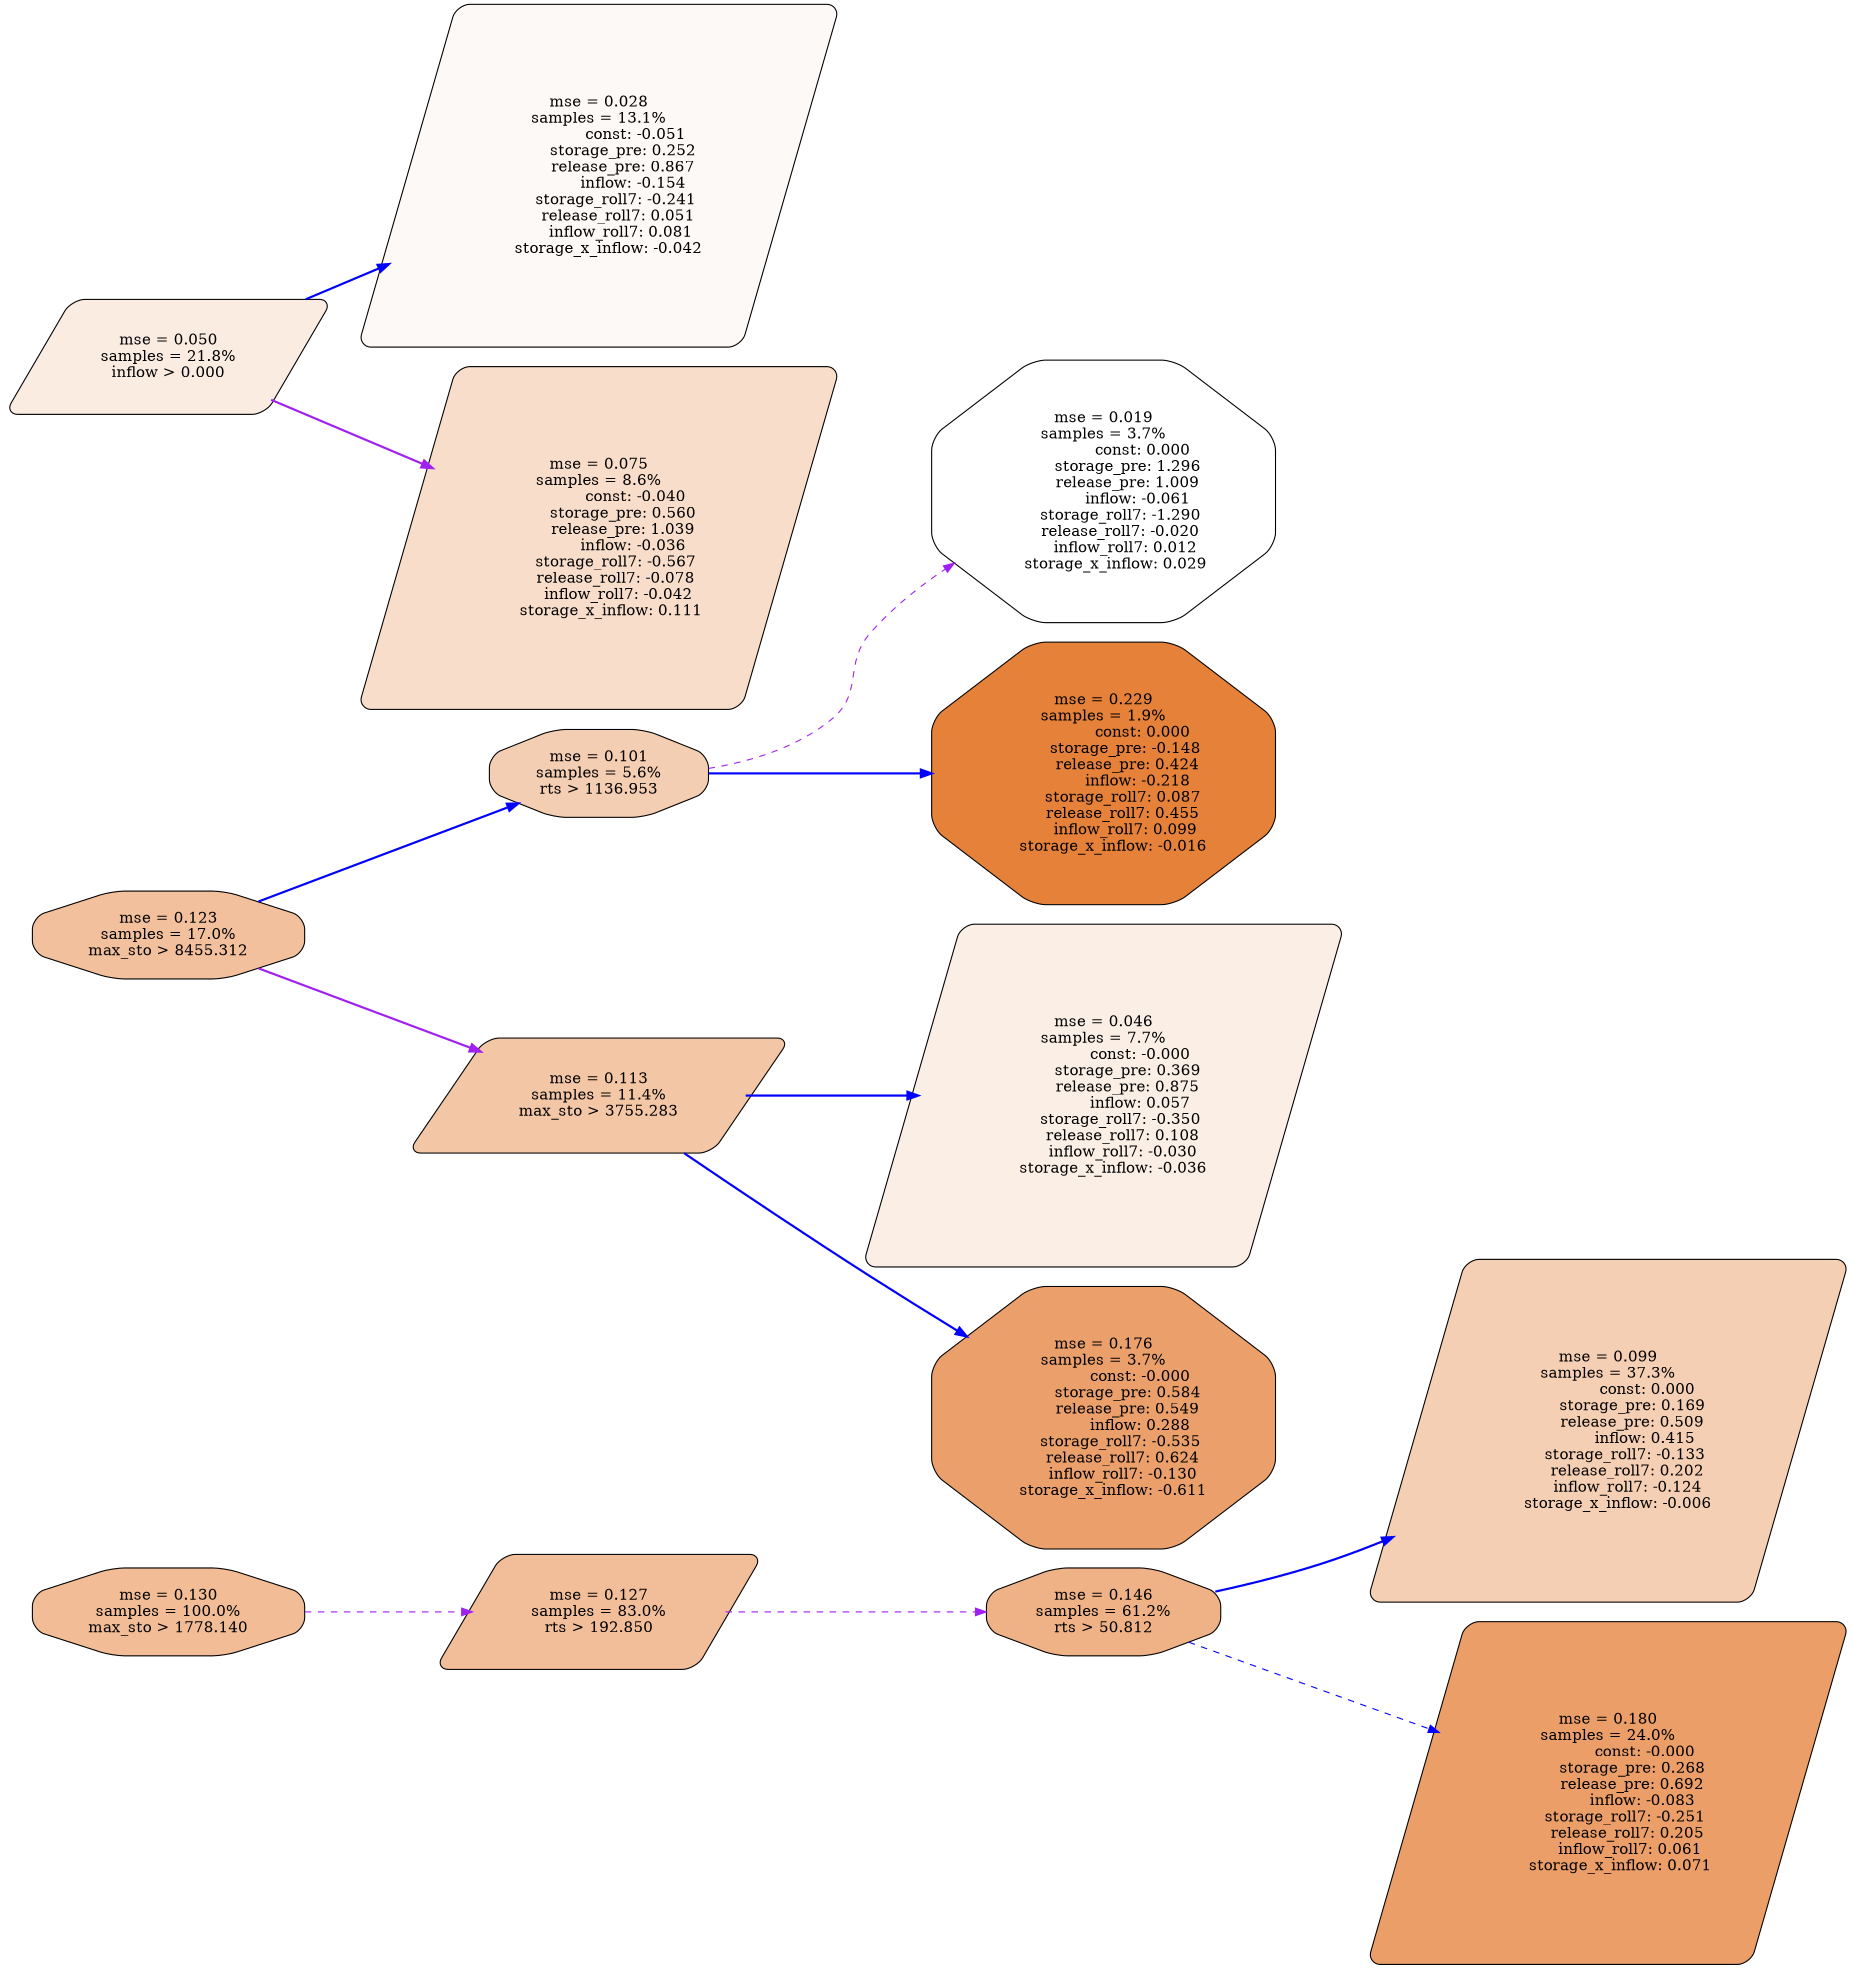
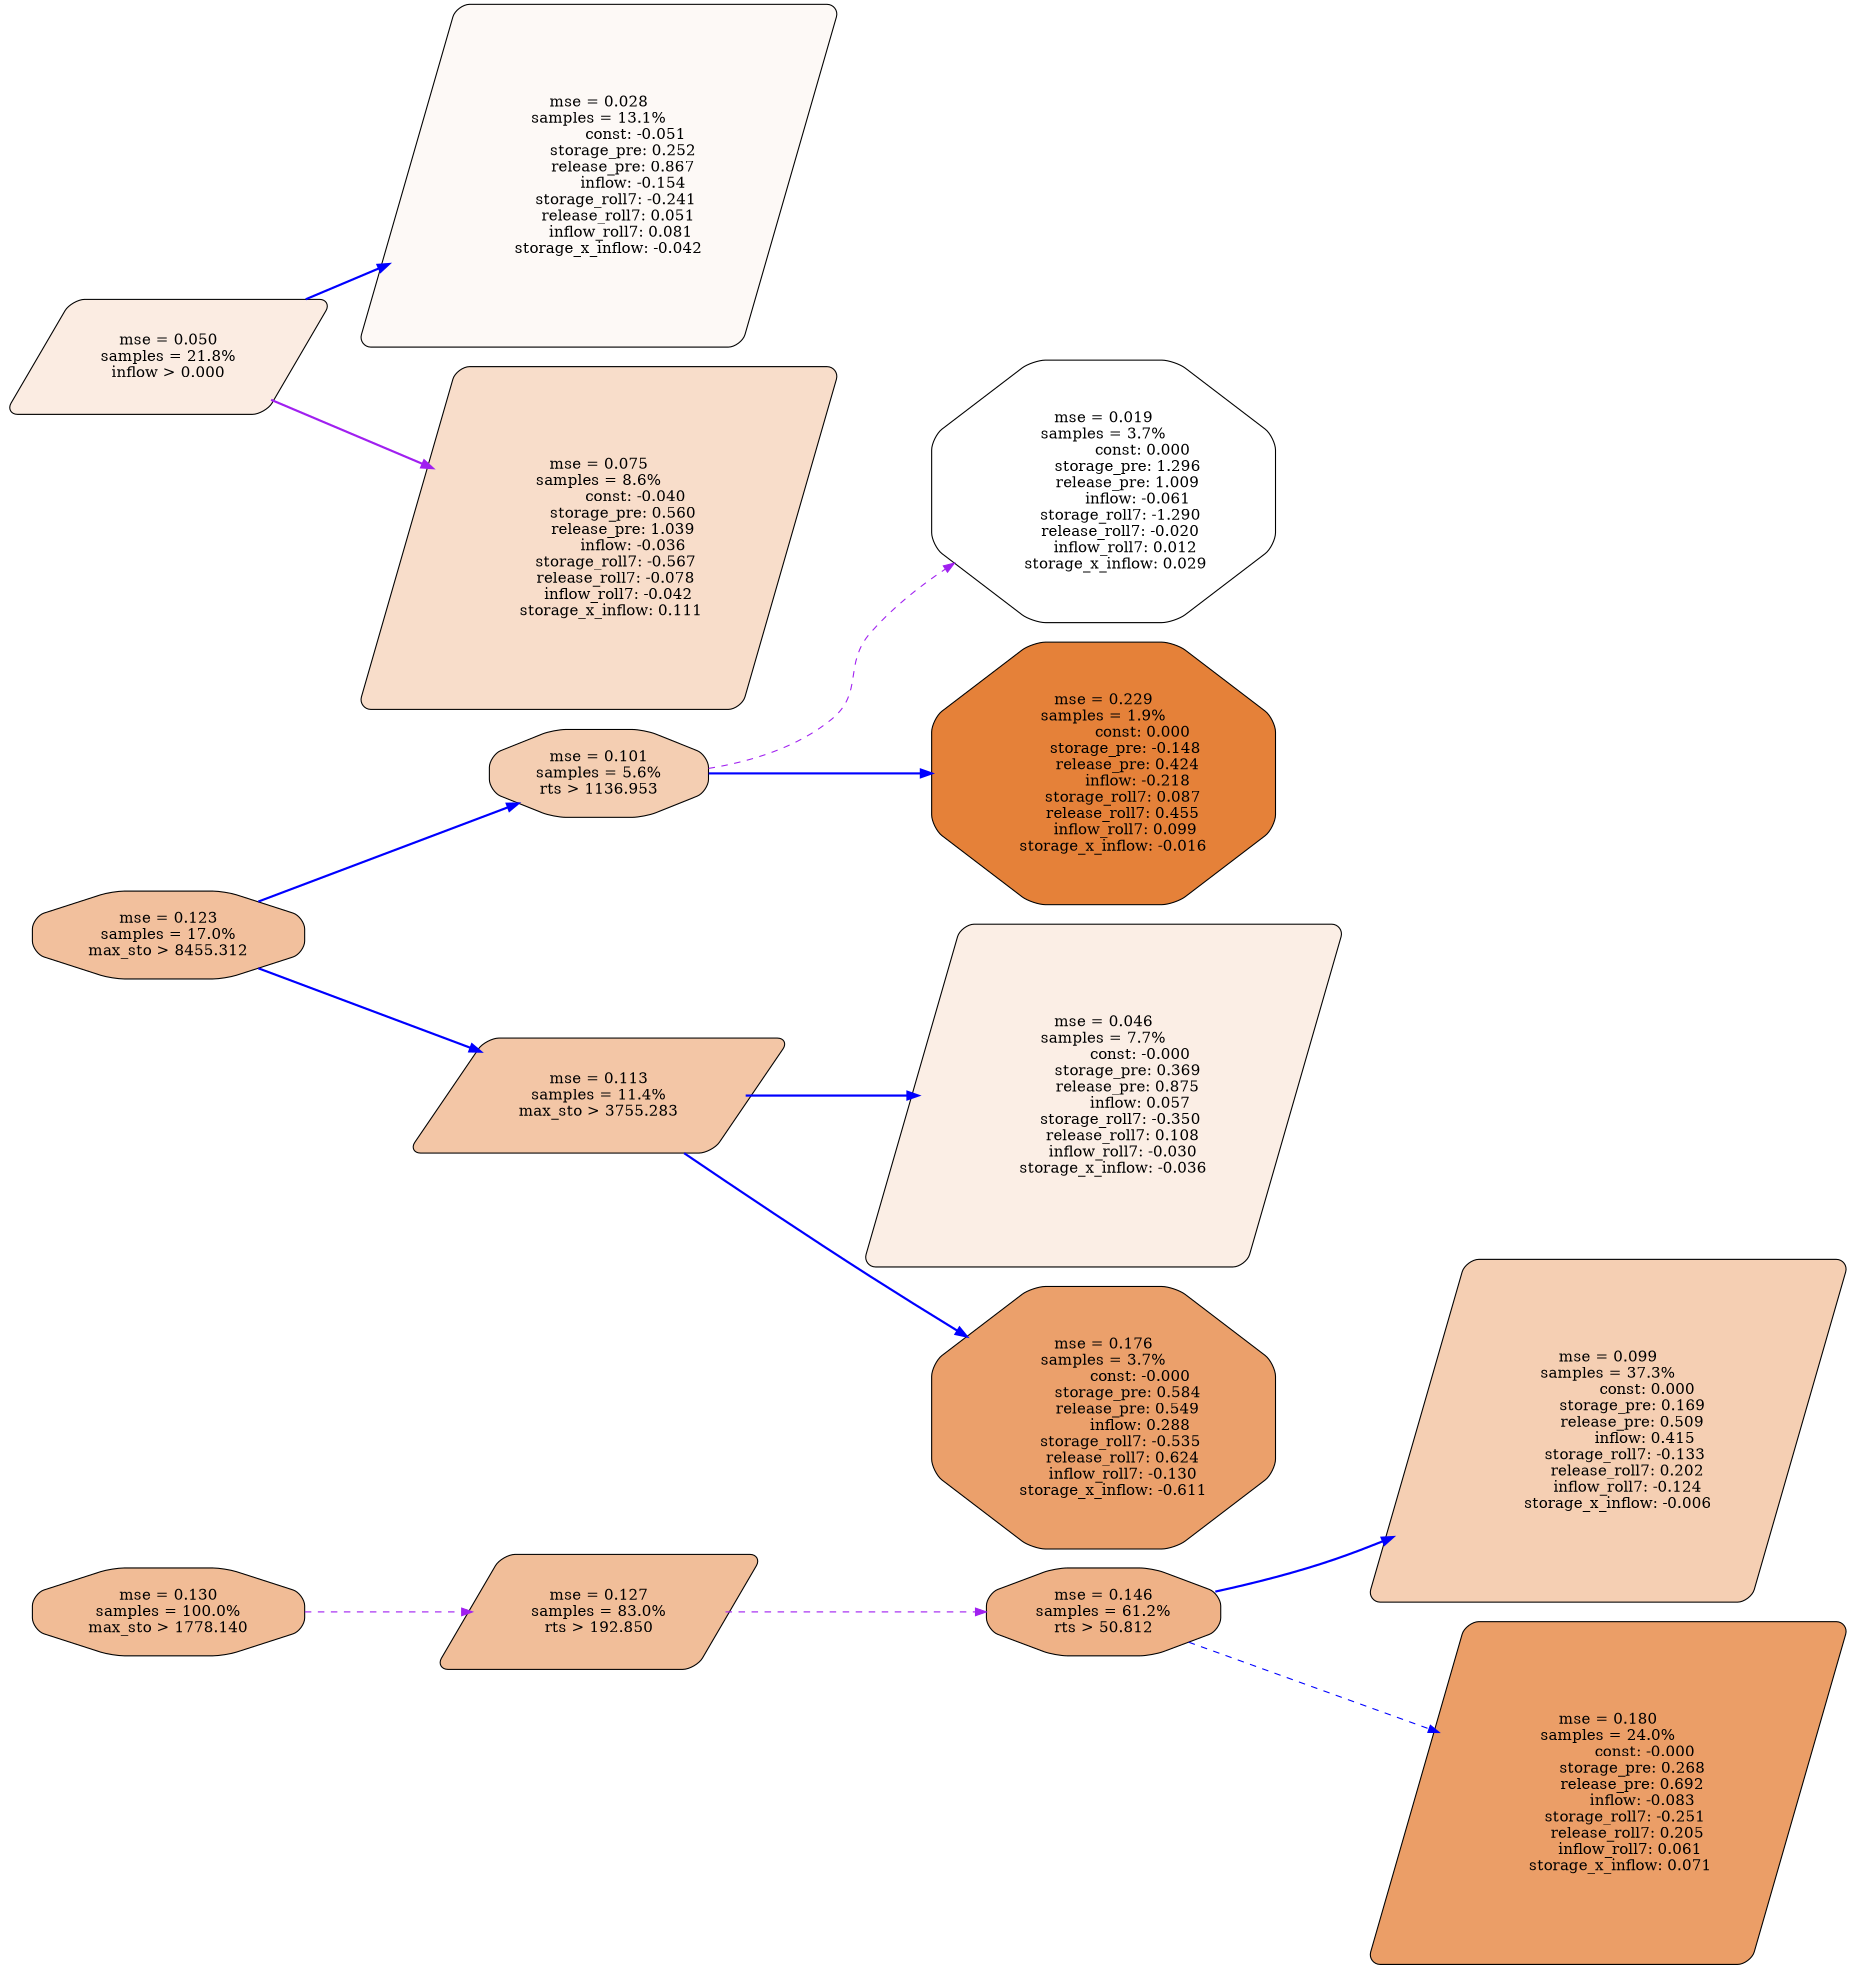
(364, 1008) -> (364, 1008)
